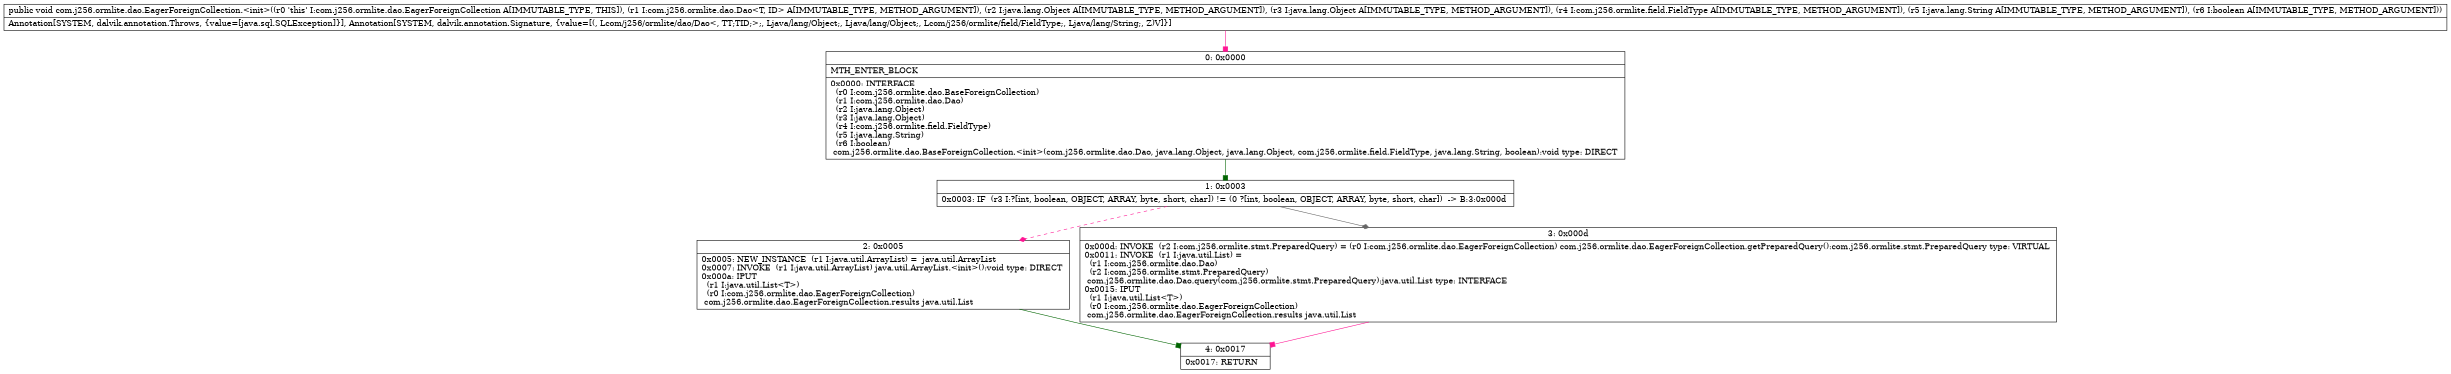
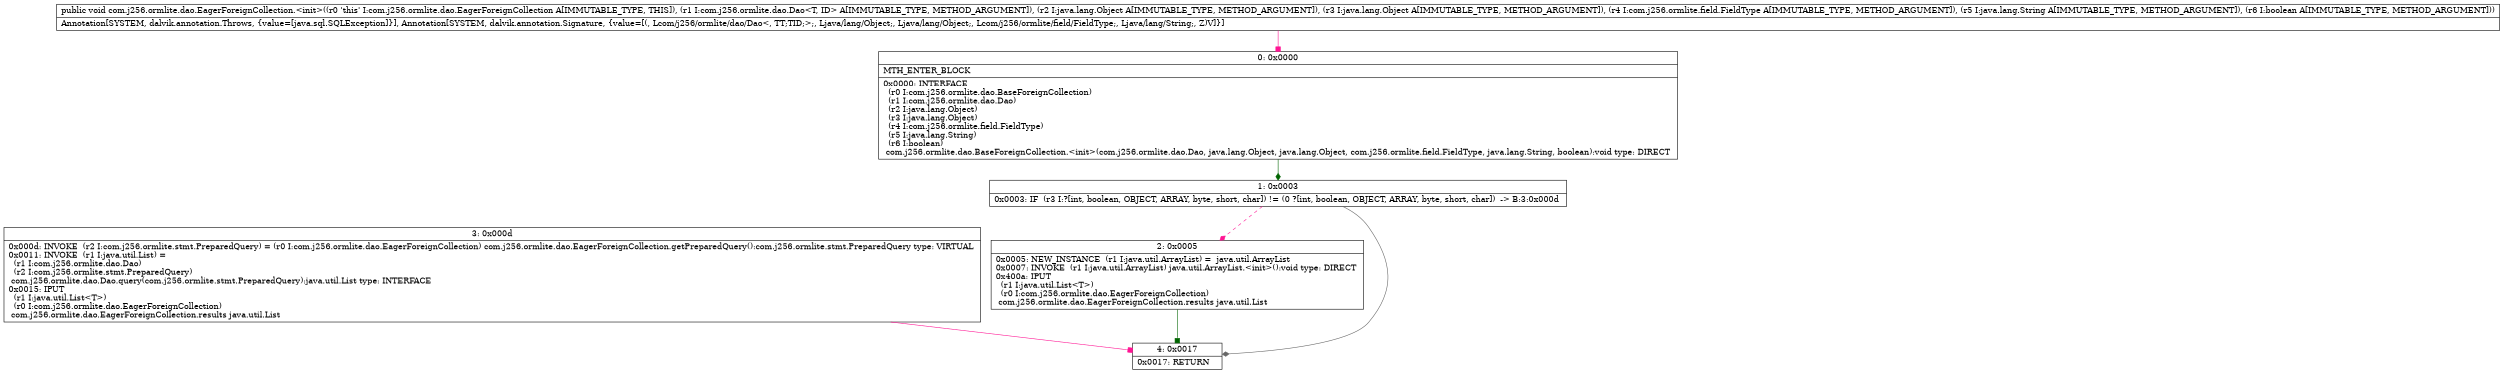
(1225, 167) -> (1278, 166)
(1321, 216) -> (1366, 325)
(732, 277) -> (1026, 277)
